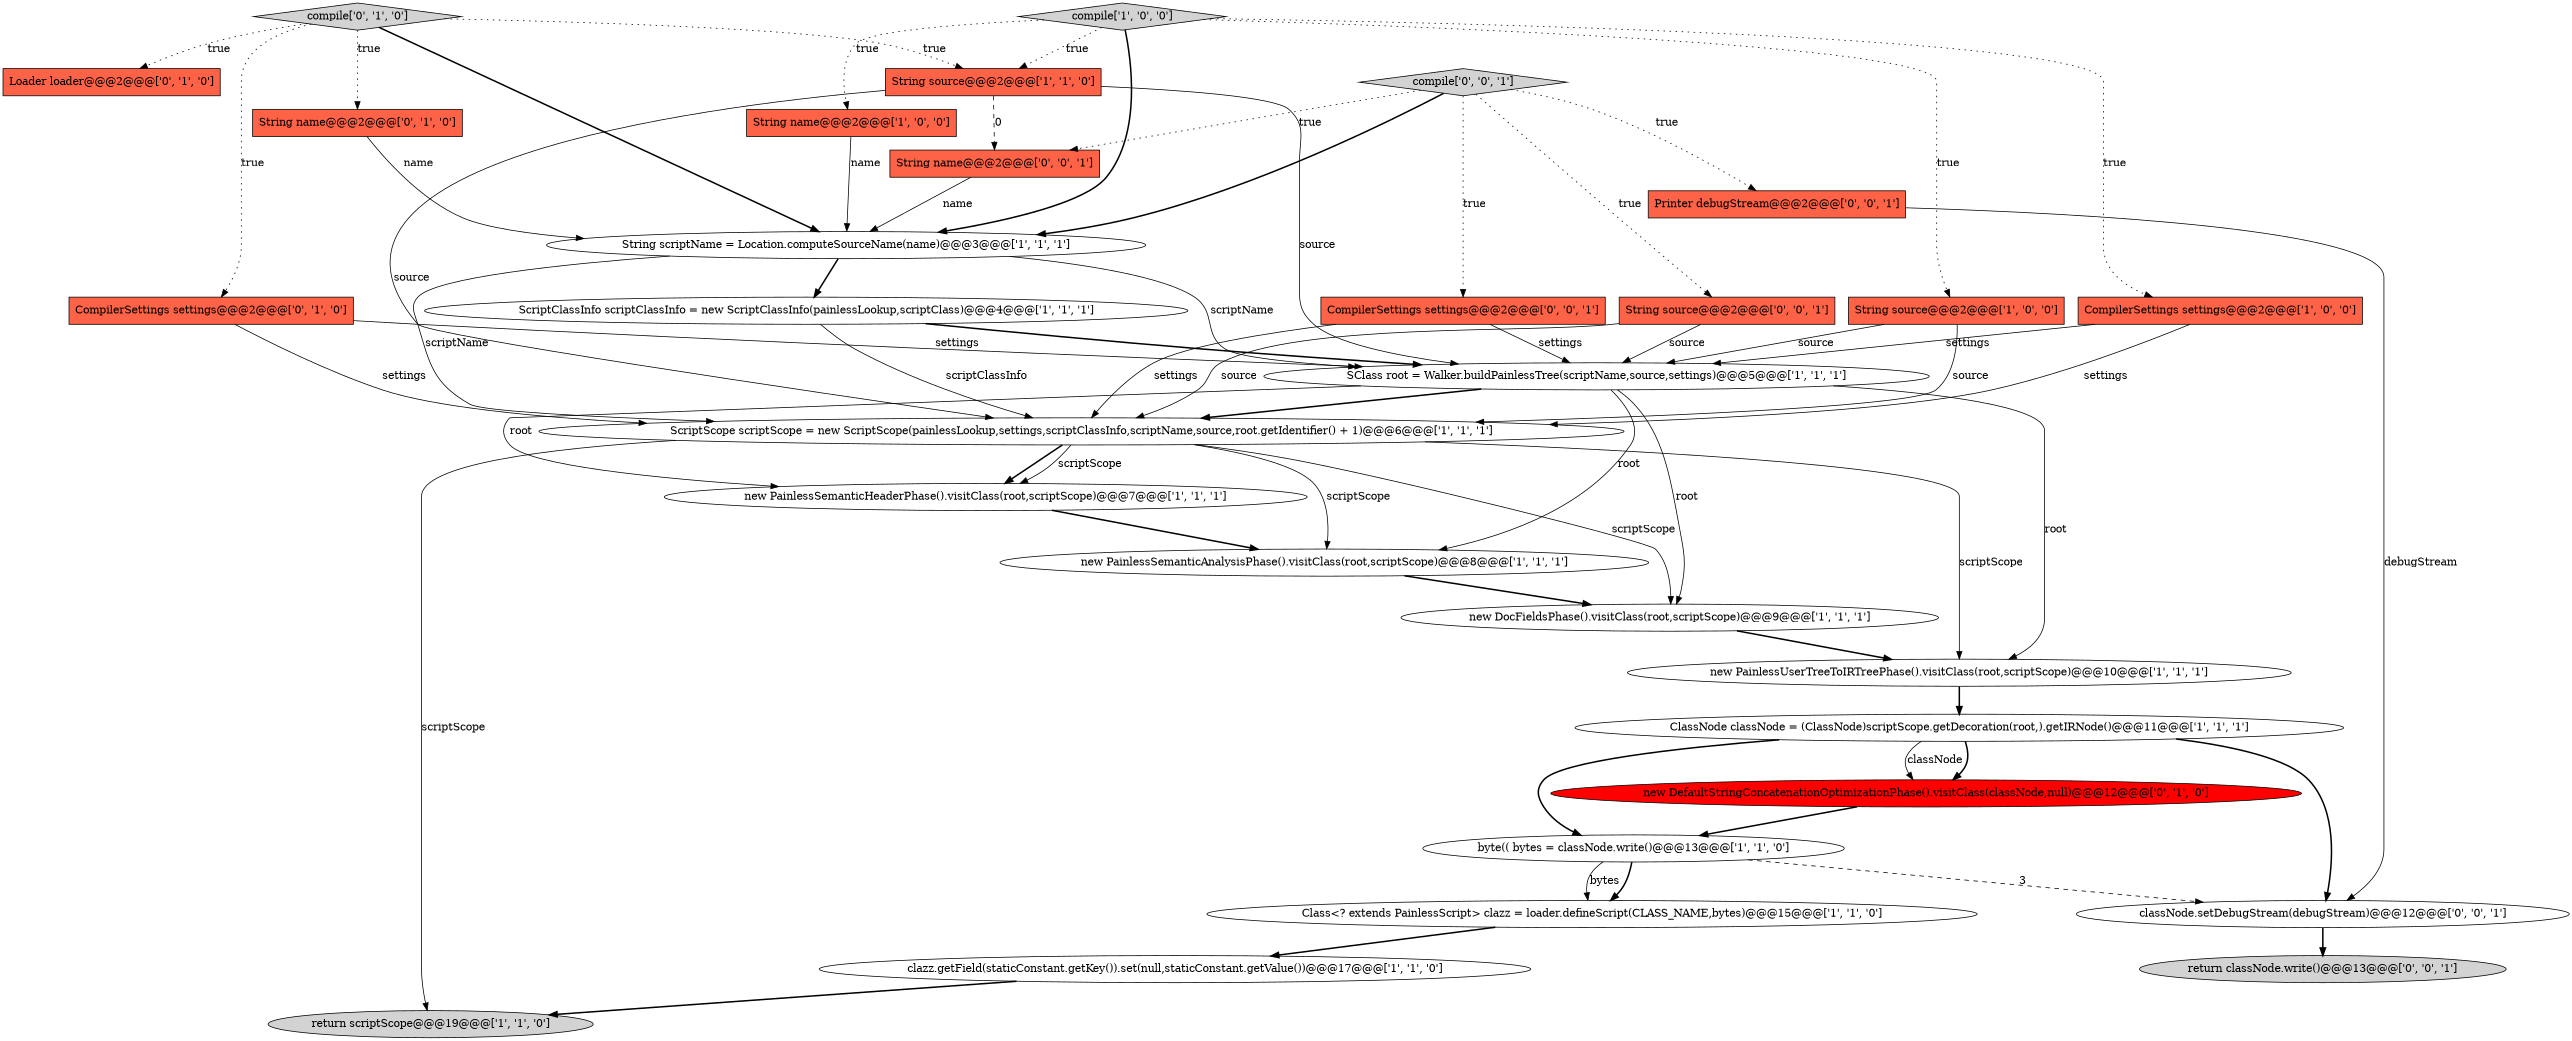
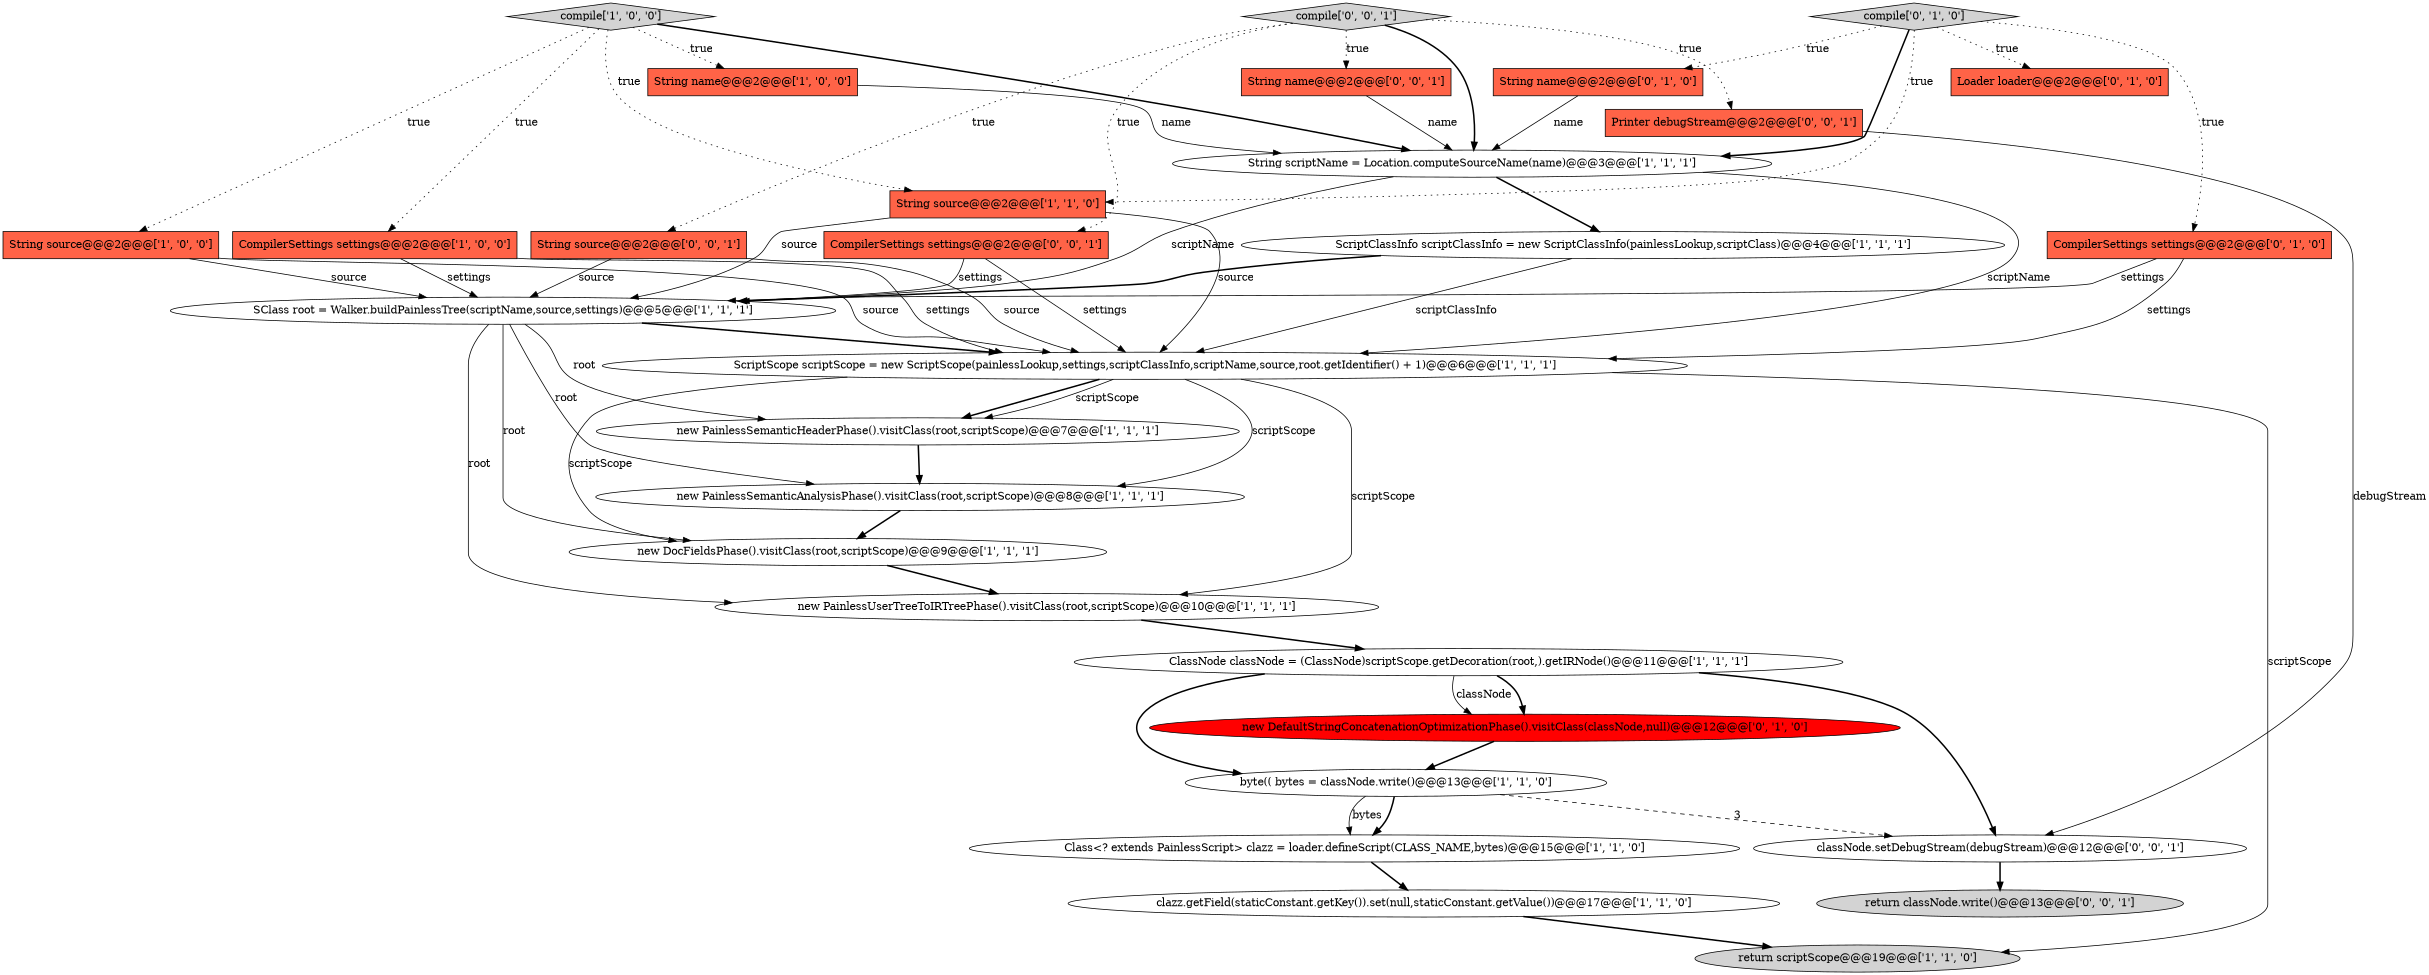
(994, 119) -> none
